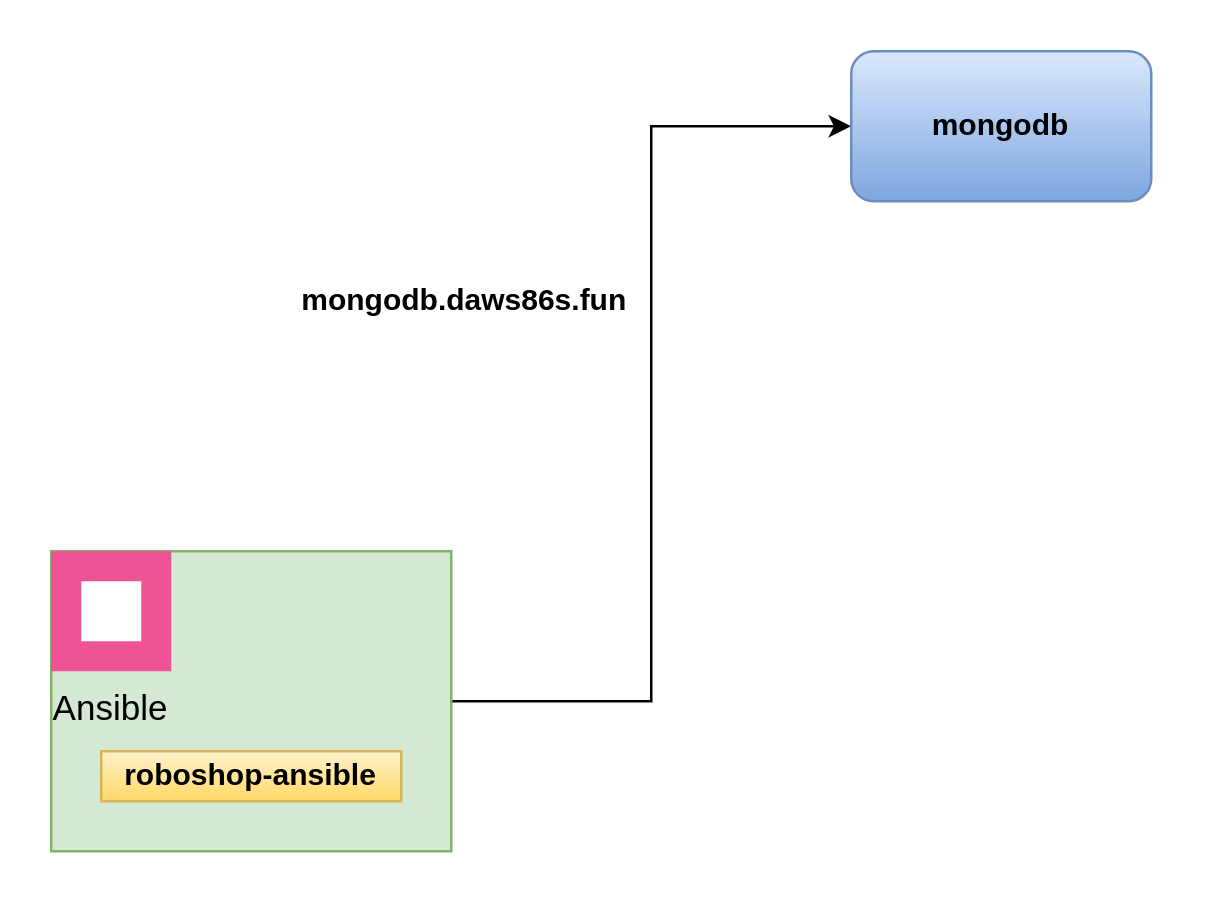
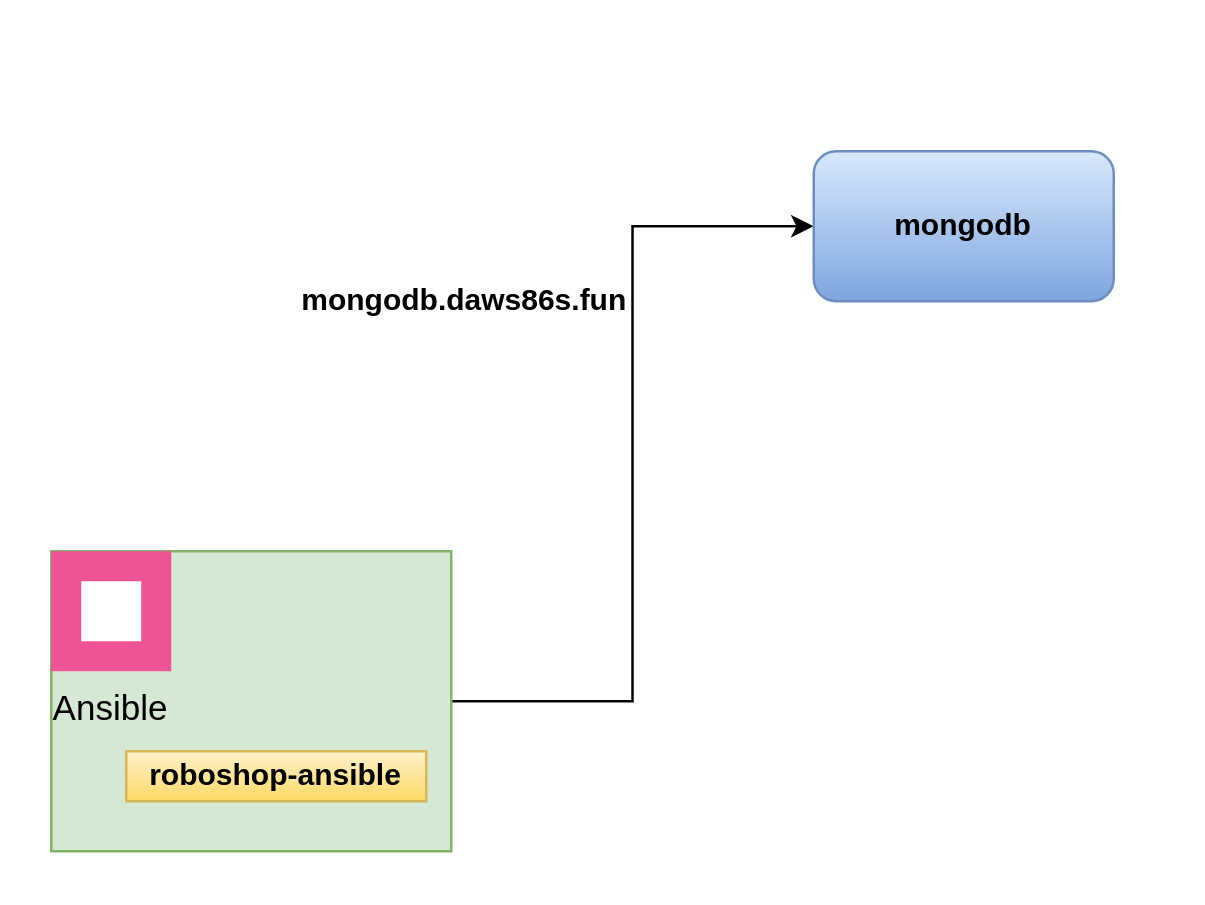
(1001, 126) -> (964, 226)
(251, 776) -> (276, 776)
